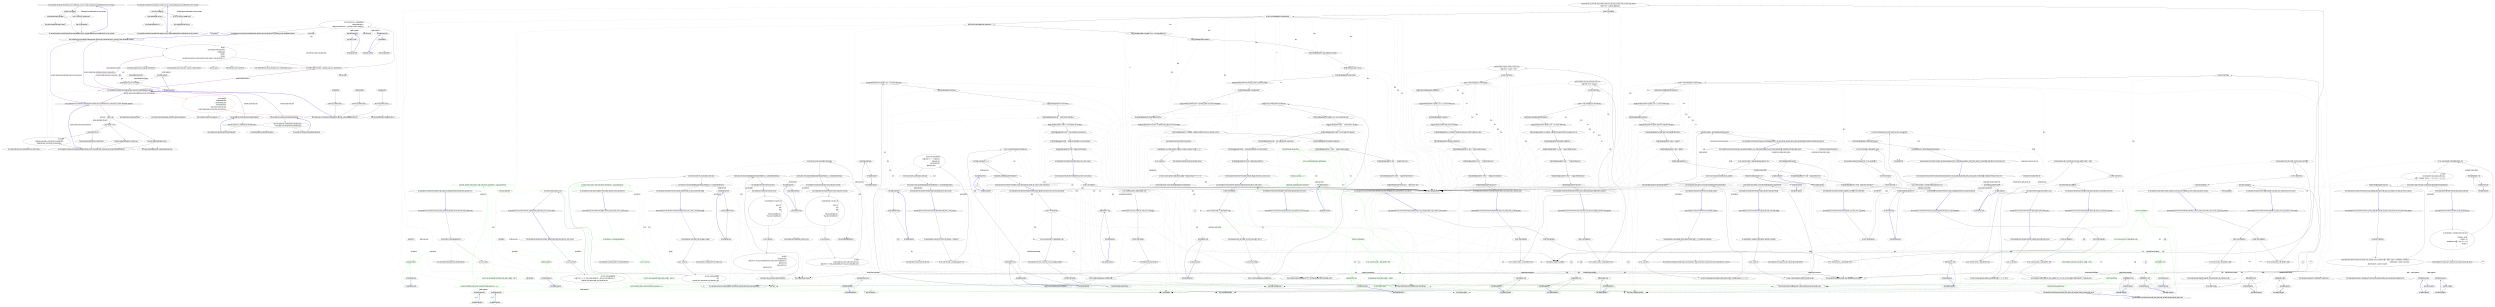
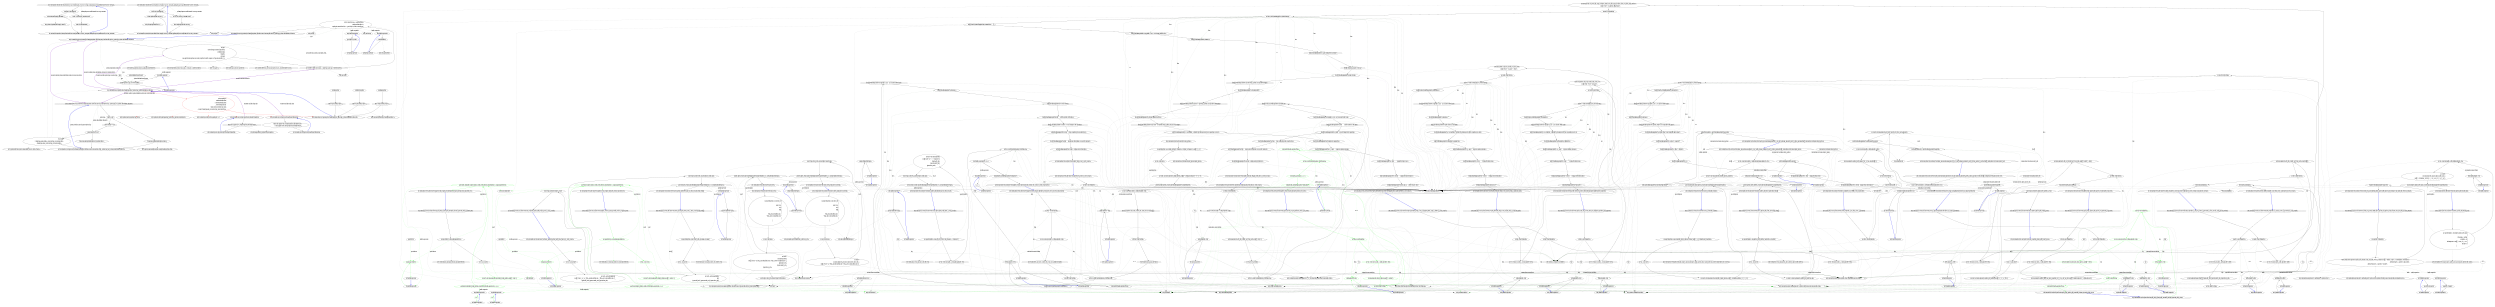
(126, 141) -> none
